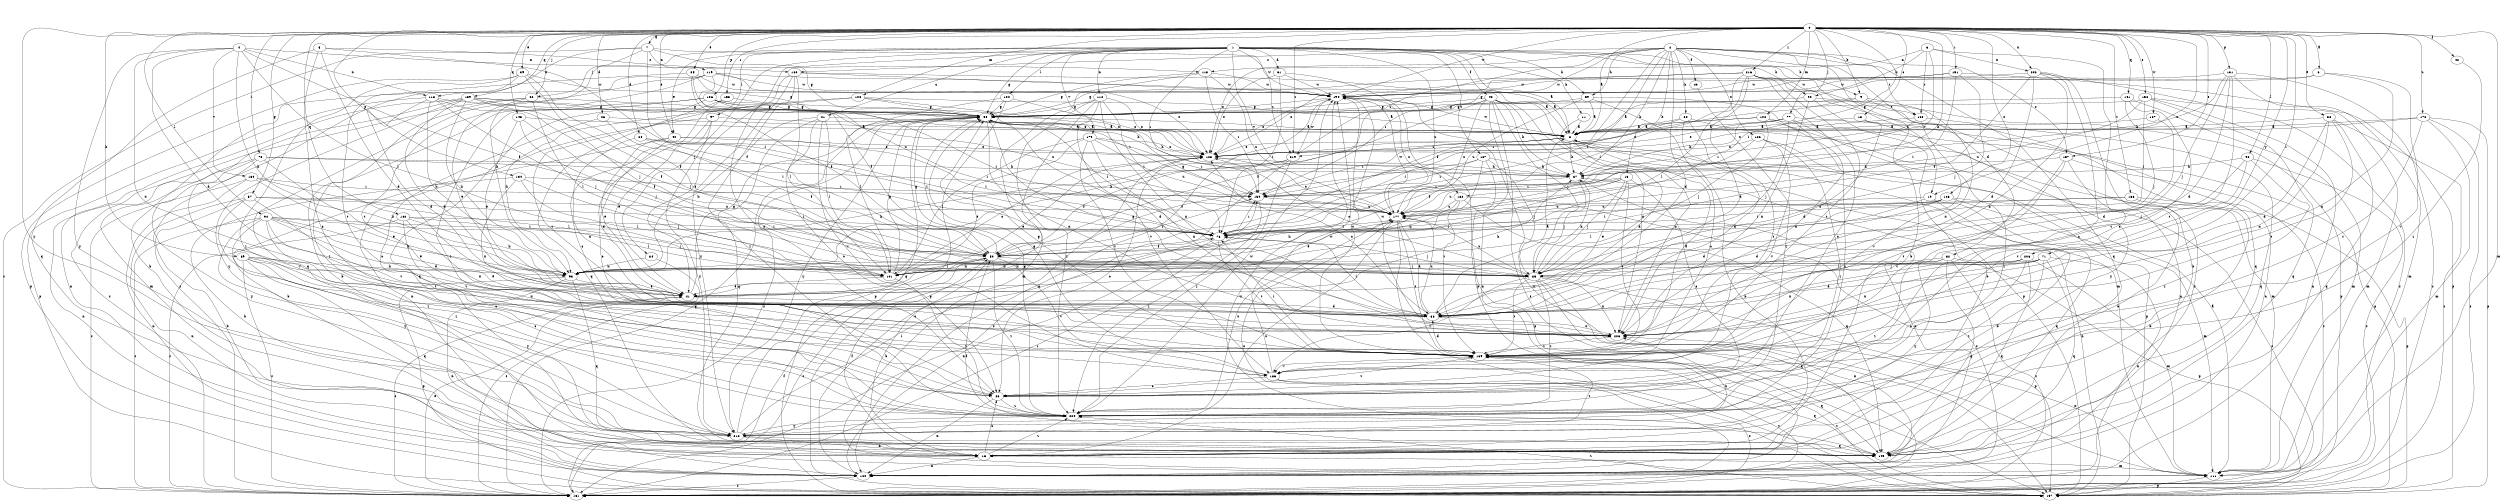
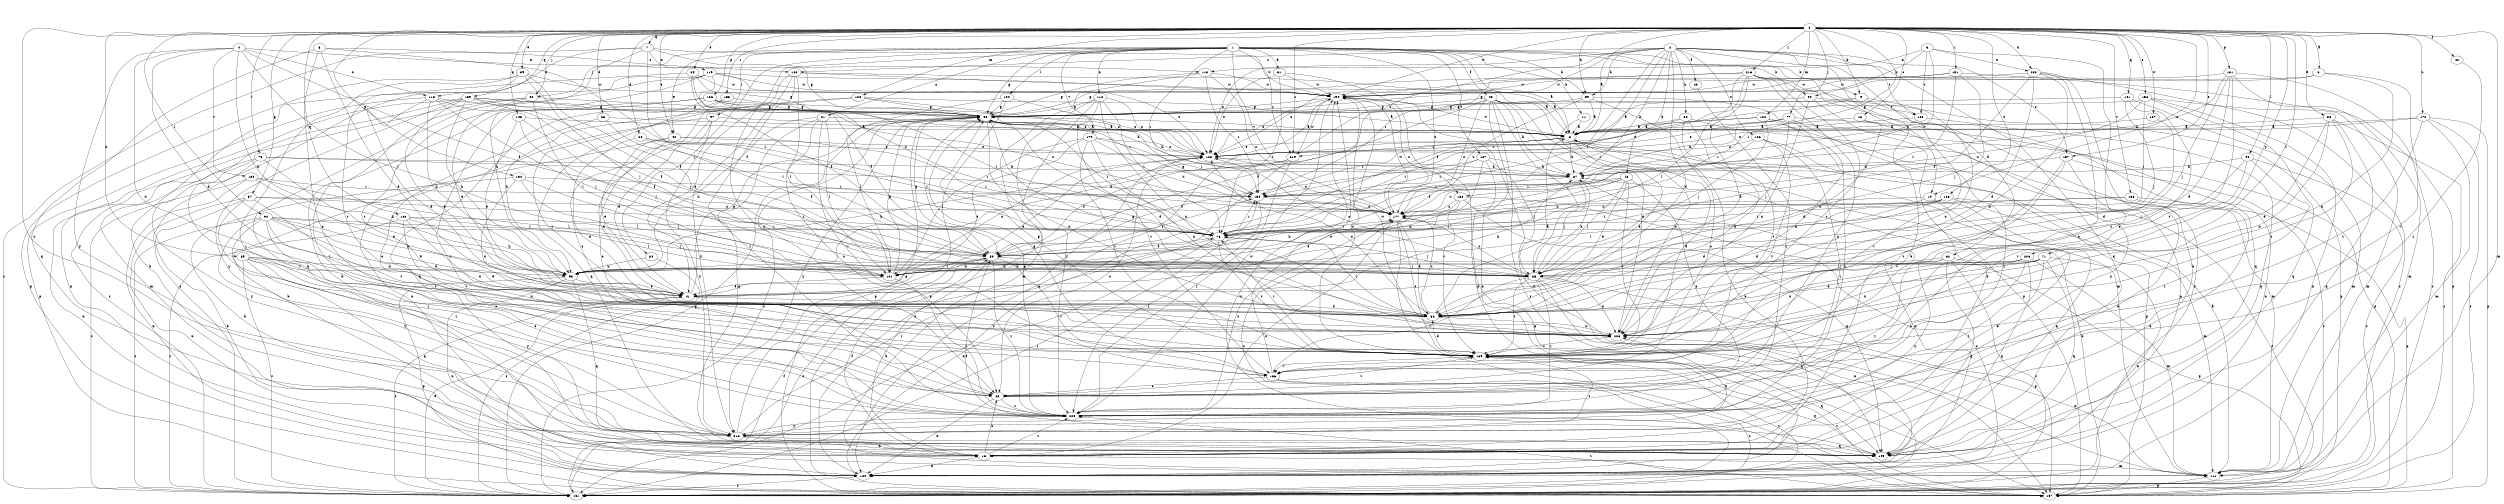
(1796, 162) -> (1667, 30)
